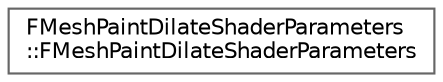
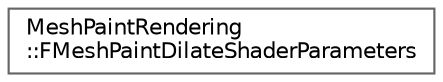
(222, 41) -> (222, 41)
